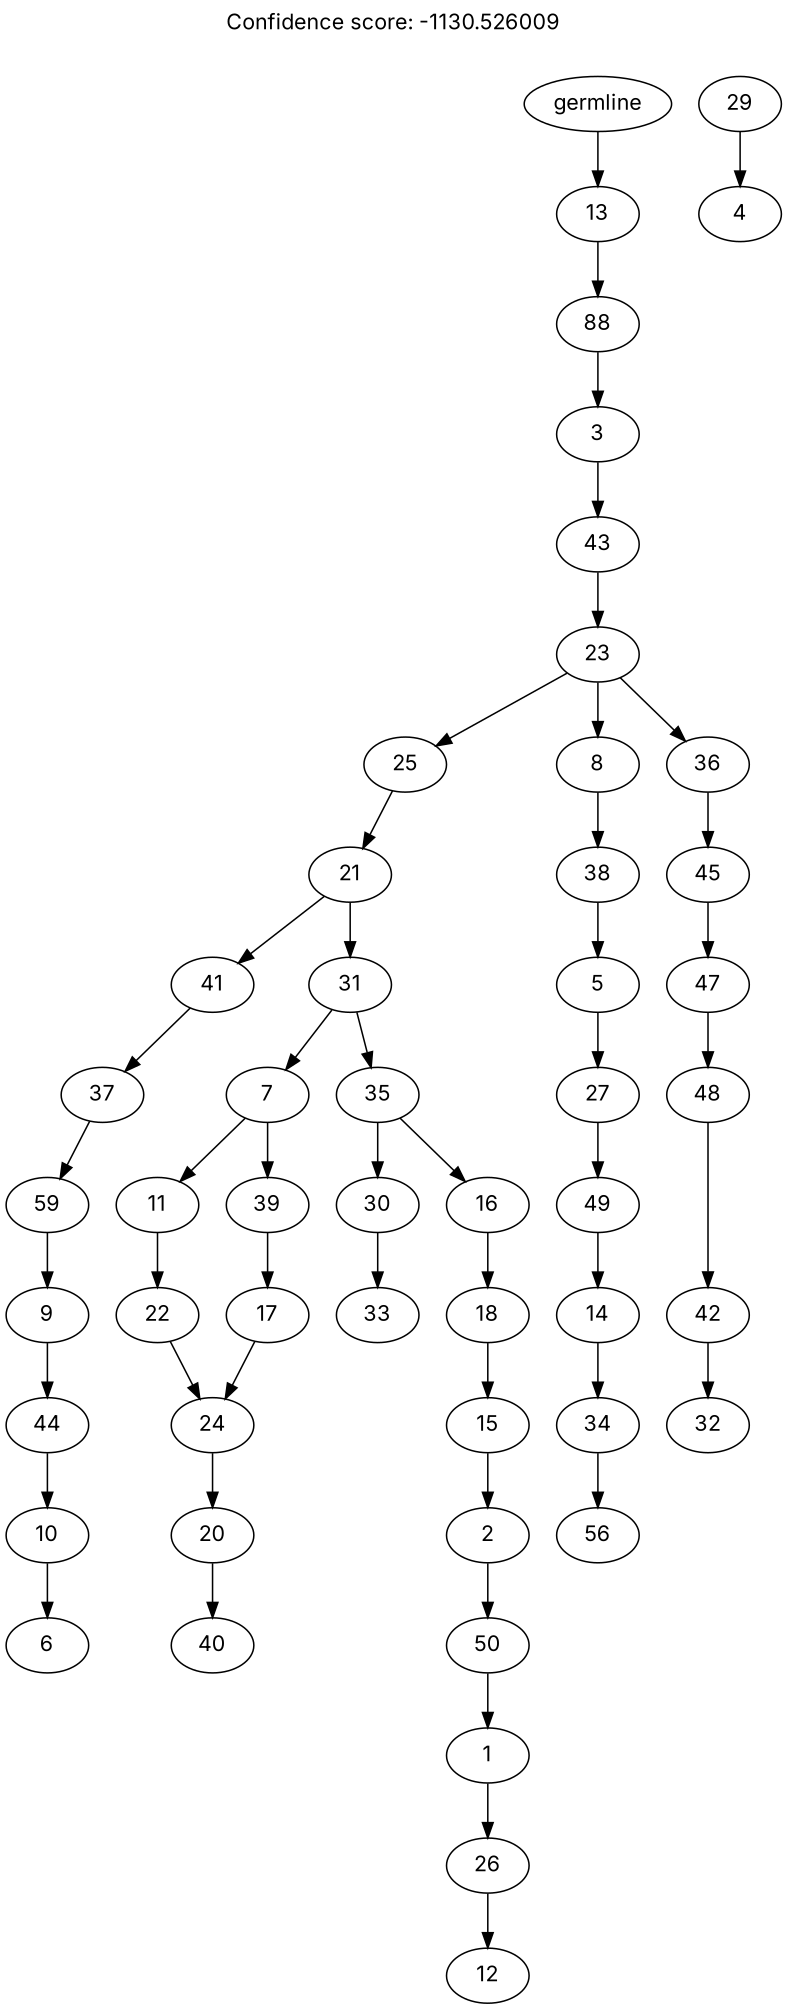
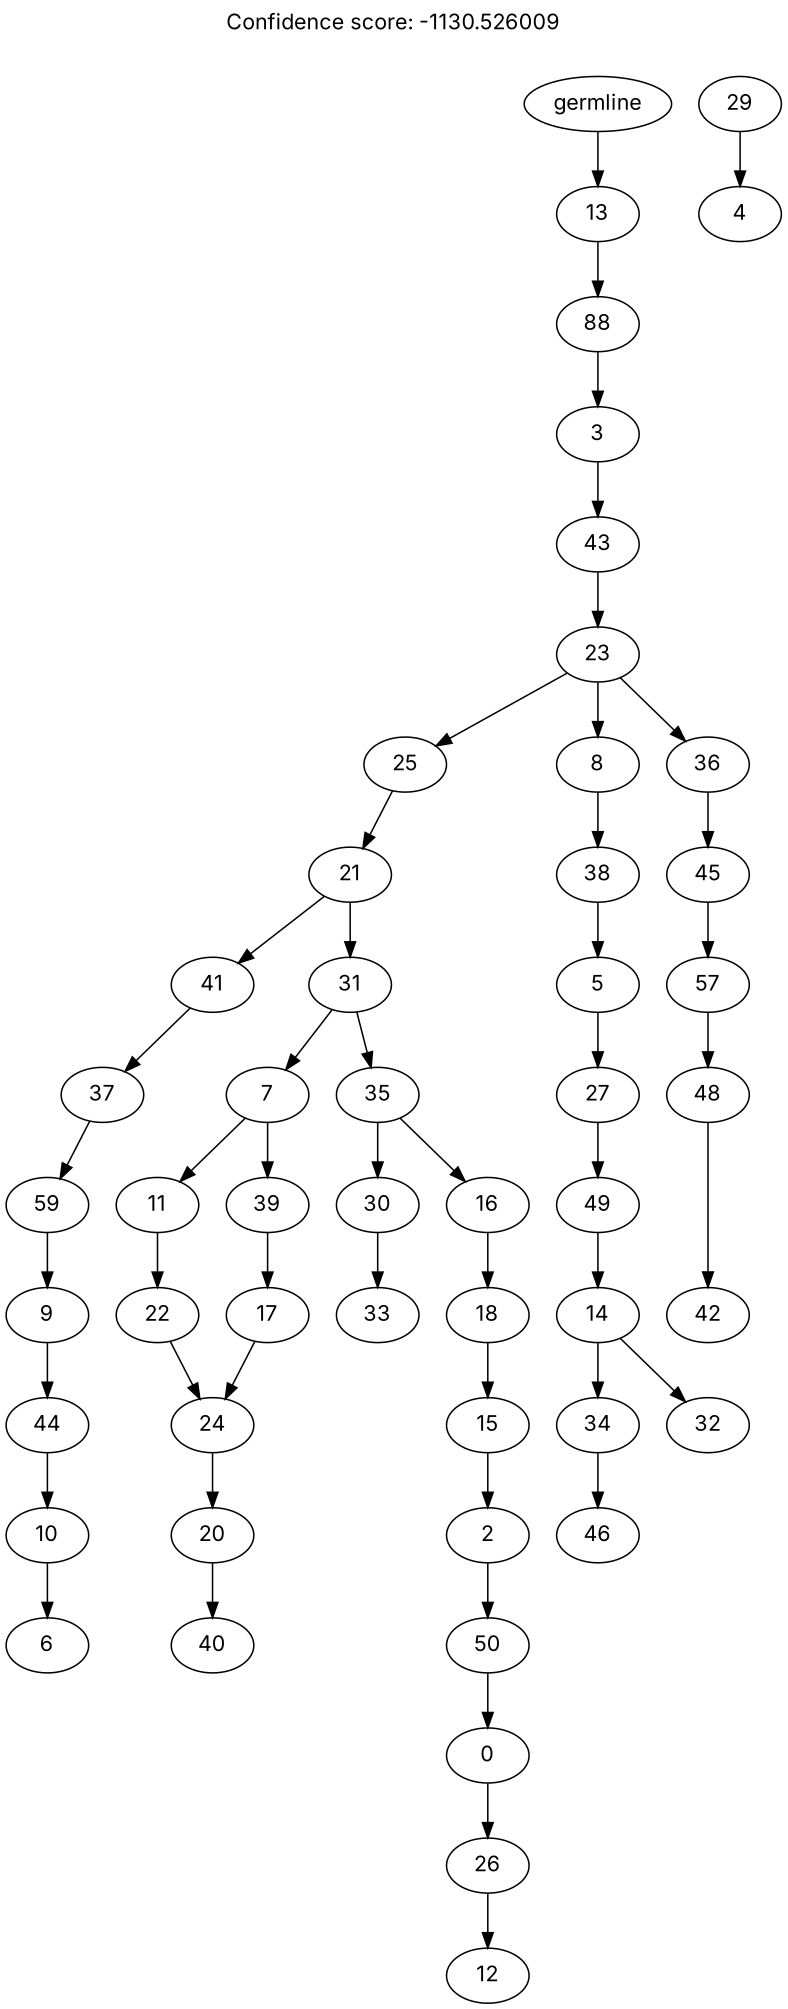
(708, 985) -> (708, 985)
(708, 1363) -> (647, 1365)
(598, 1535) -> (598, 1535)
(488, 1755) -> (488, 1755)
